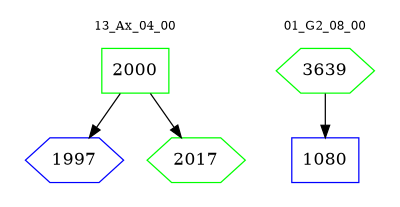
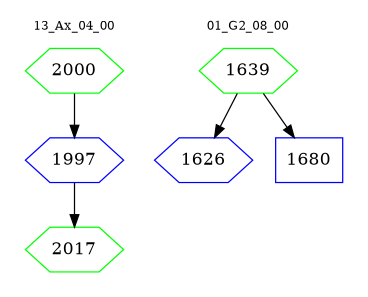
(135, 71) -> (74, 71)
(325, 71) -> (248, 71)
(162, 110) -> (74, 199)
none -> (204, 160)
(325, 160) -> (309, 160)
